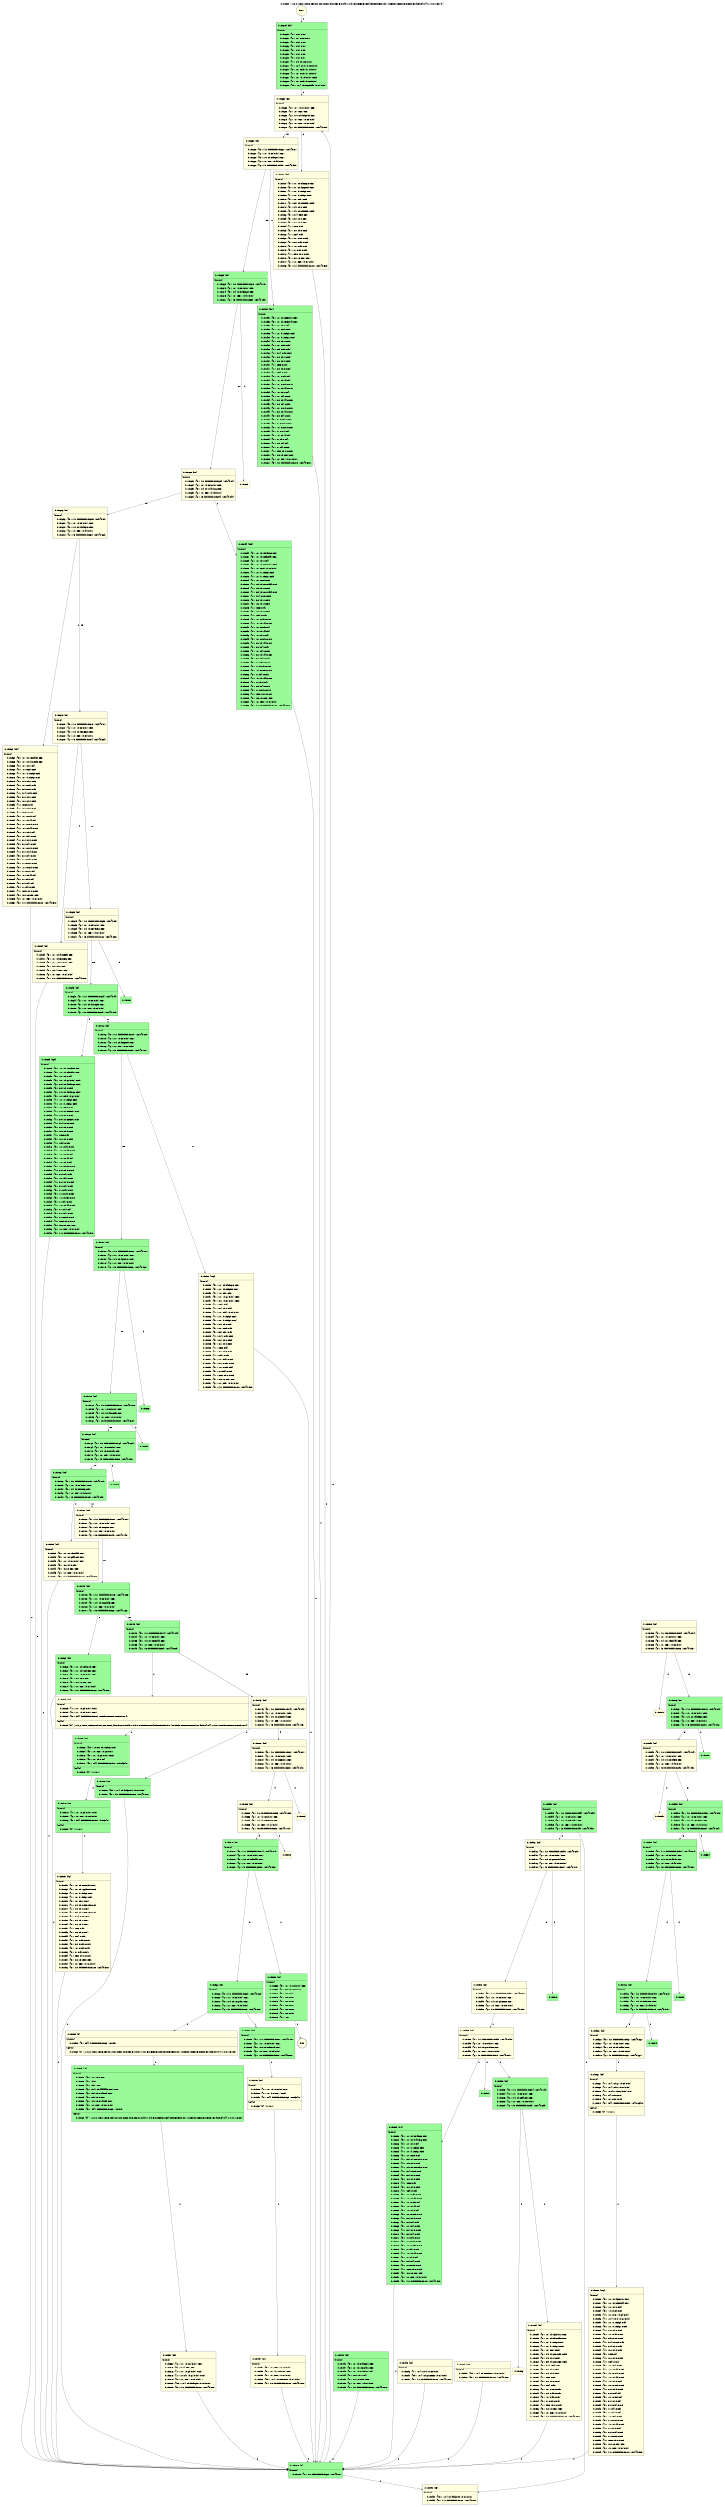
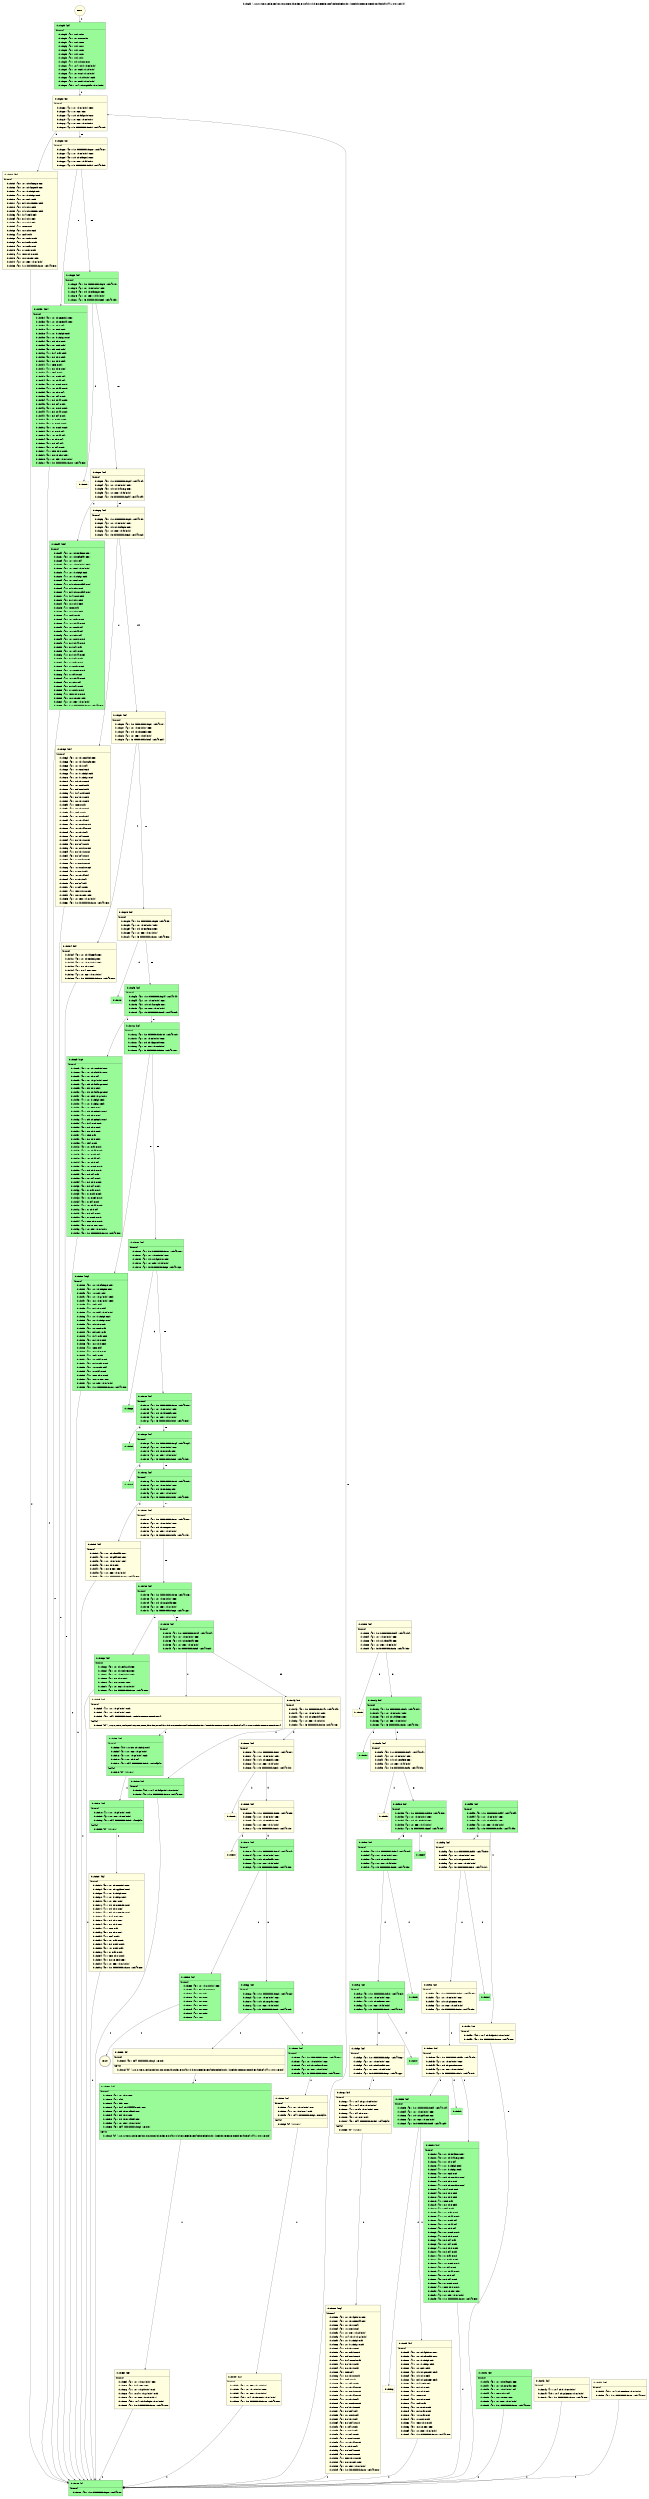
(226, 1332) -> (100, 1332)
(302, 2043) -> (105, 2061)
(382, 2482) -> (473, 2425)
